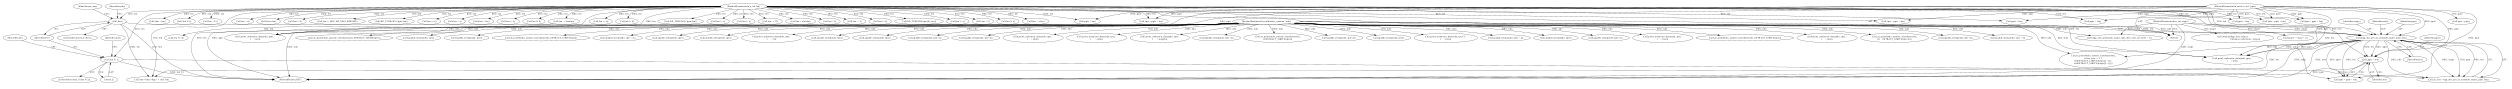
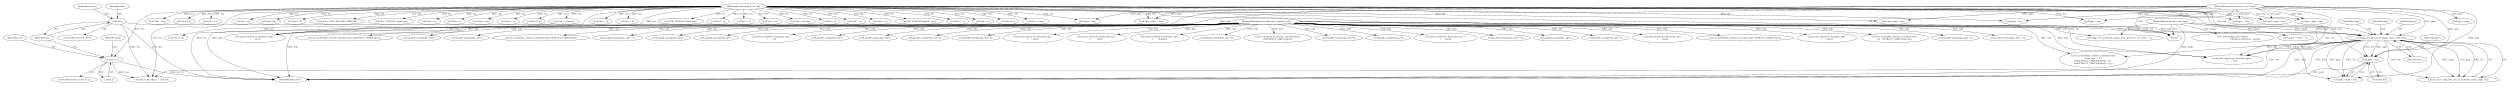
(420, 7) -> none
(1273, 65) -> (119, 74)
